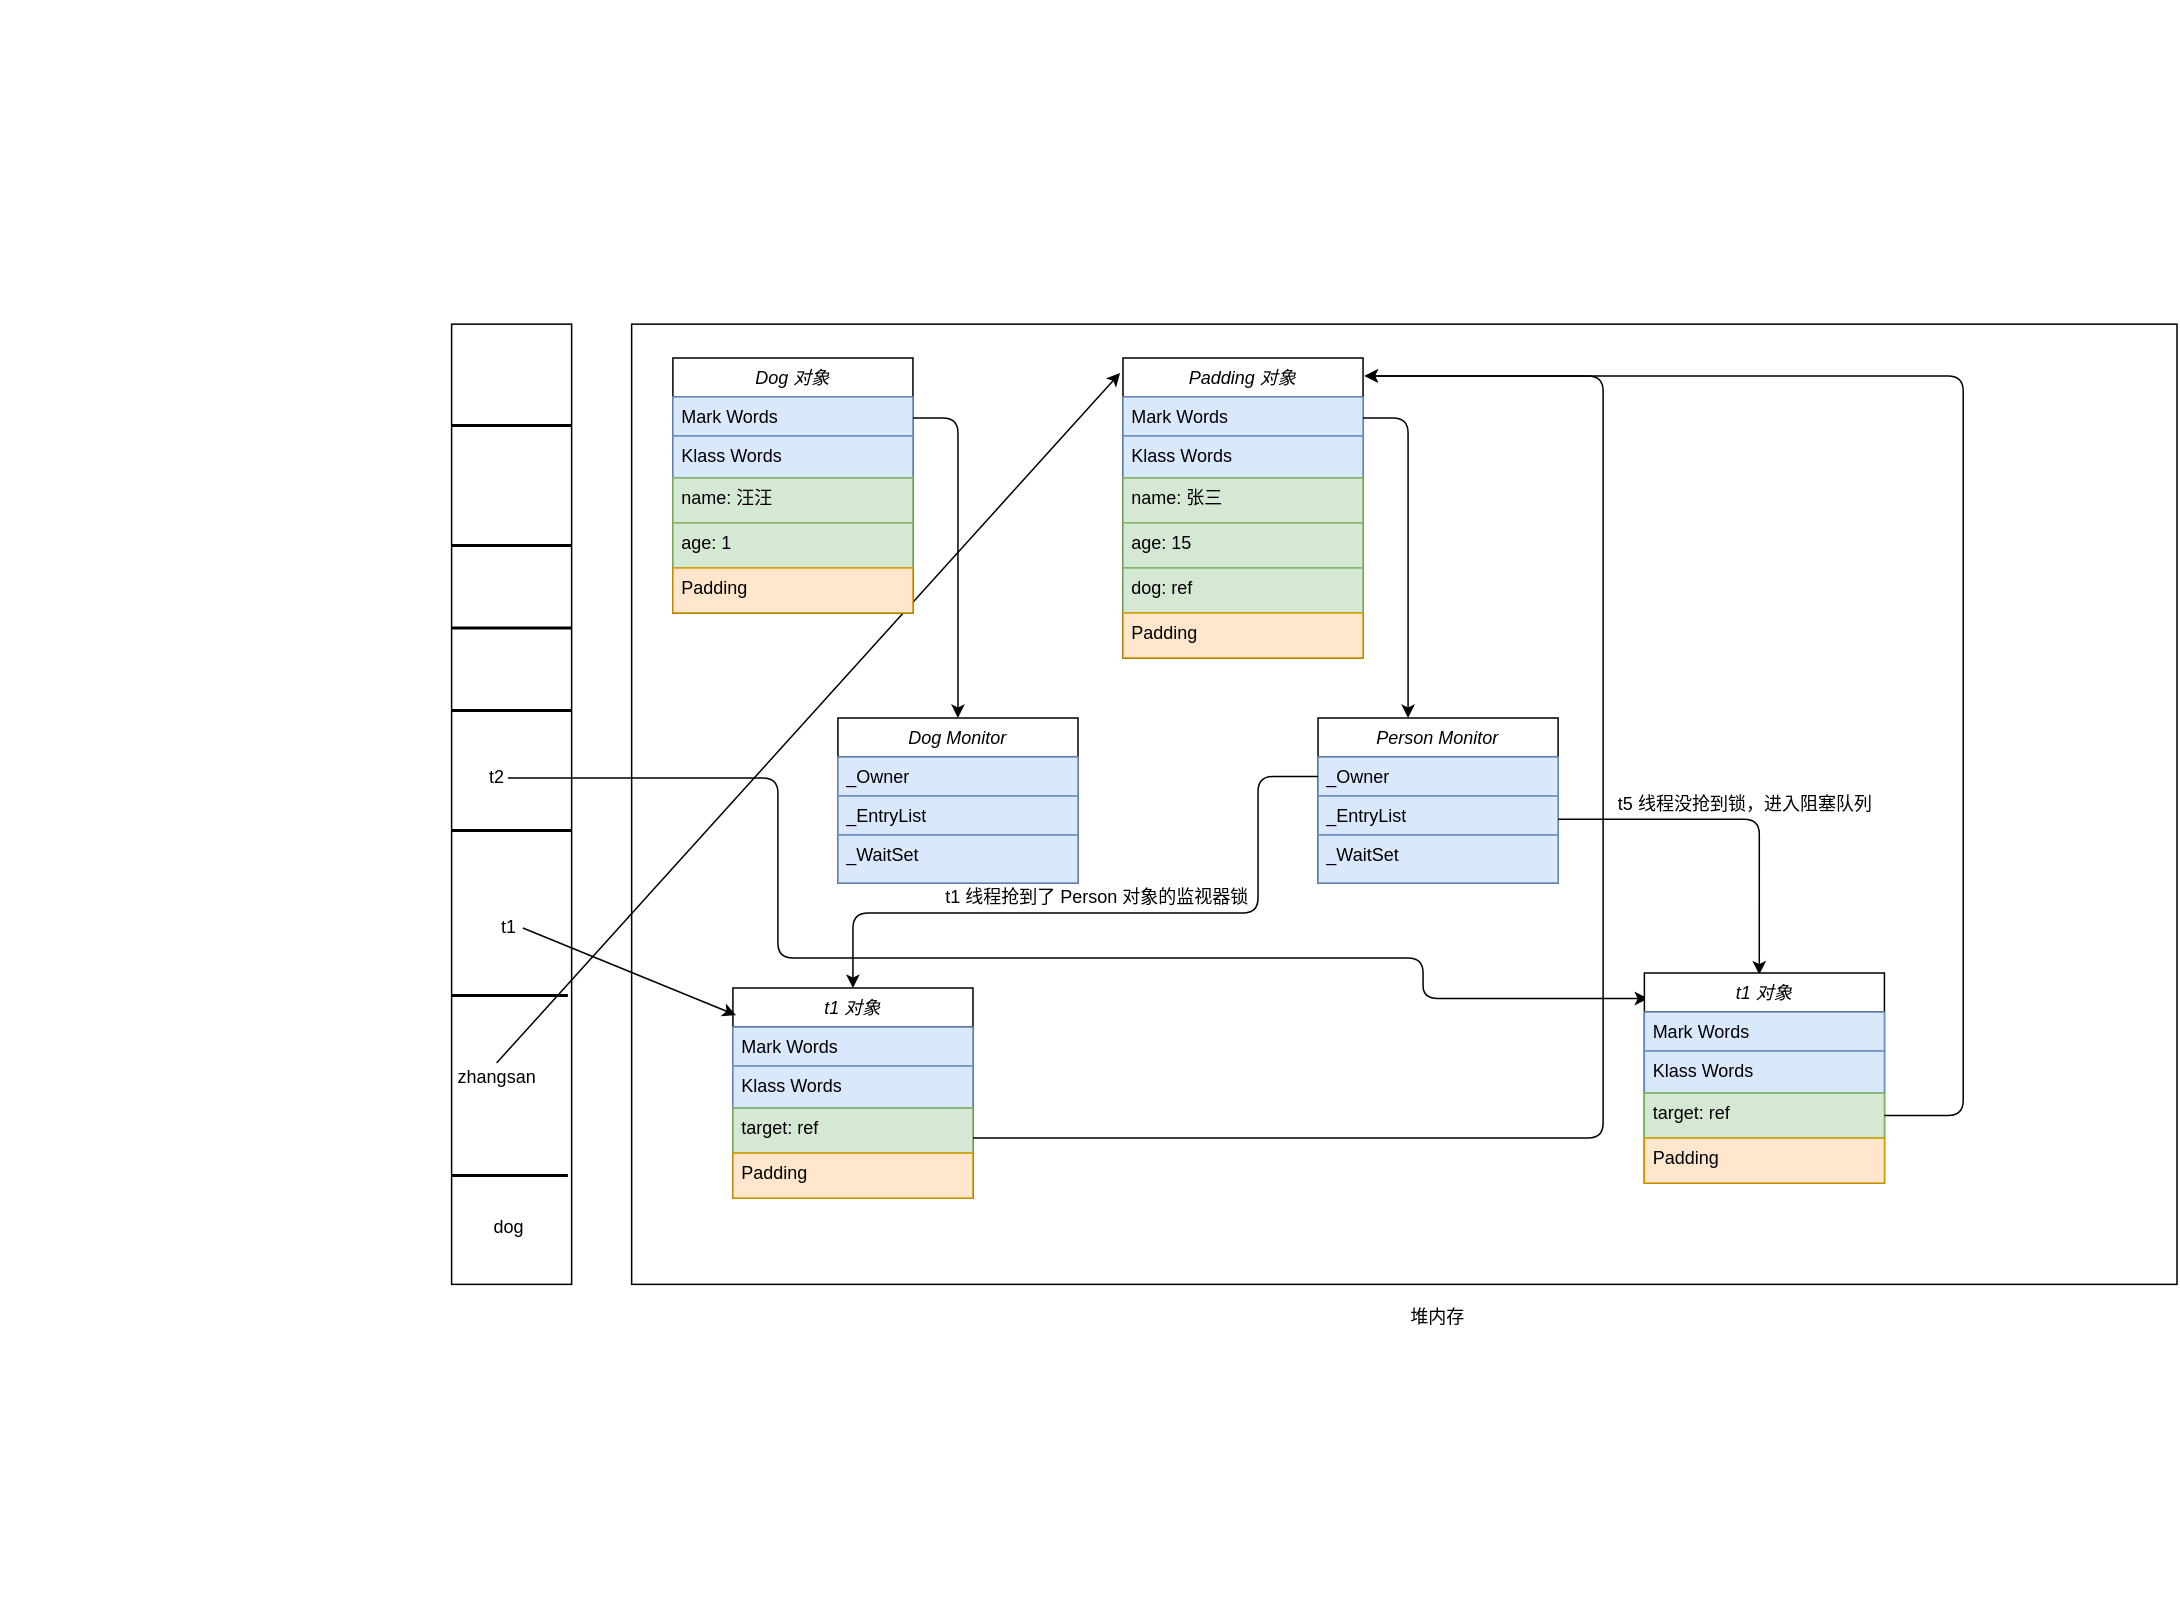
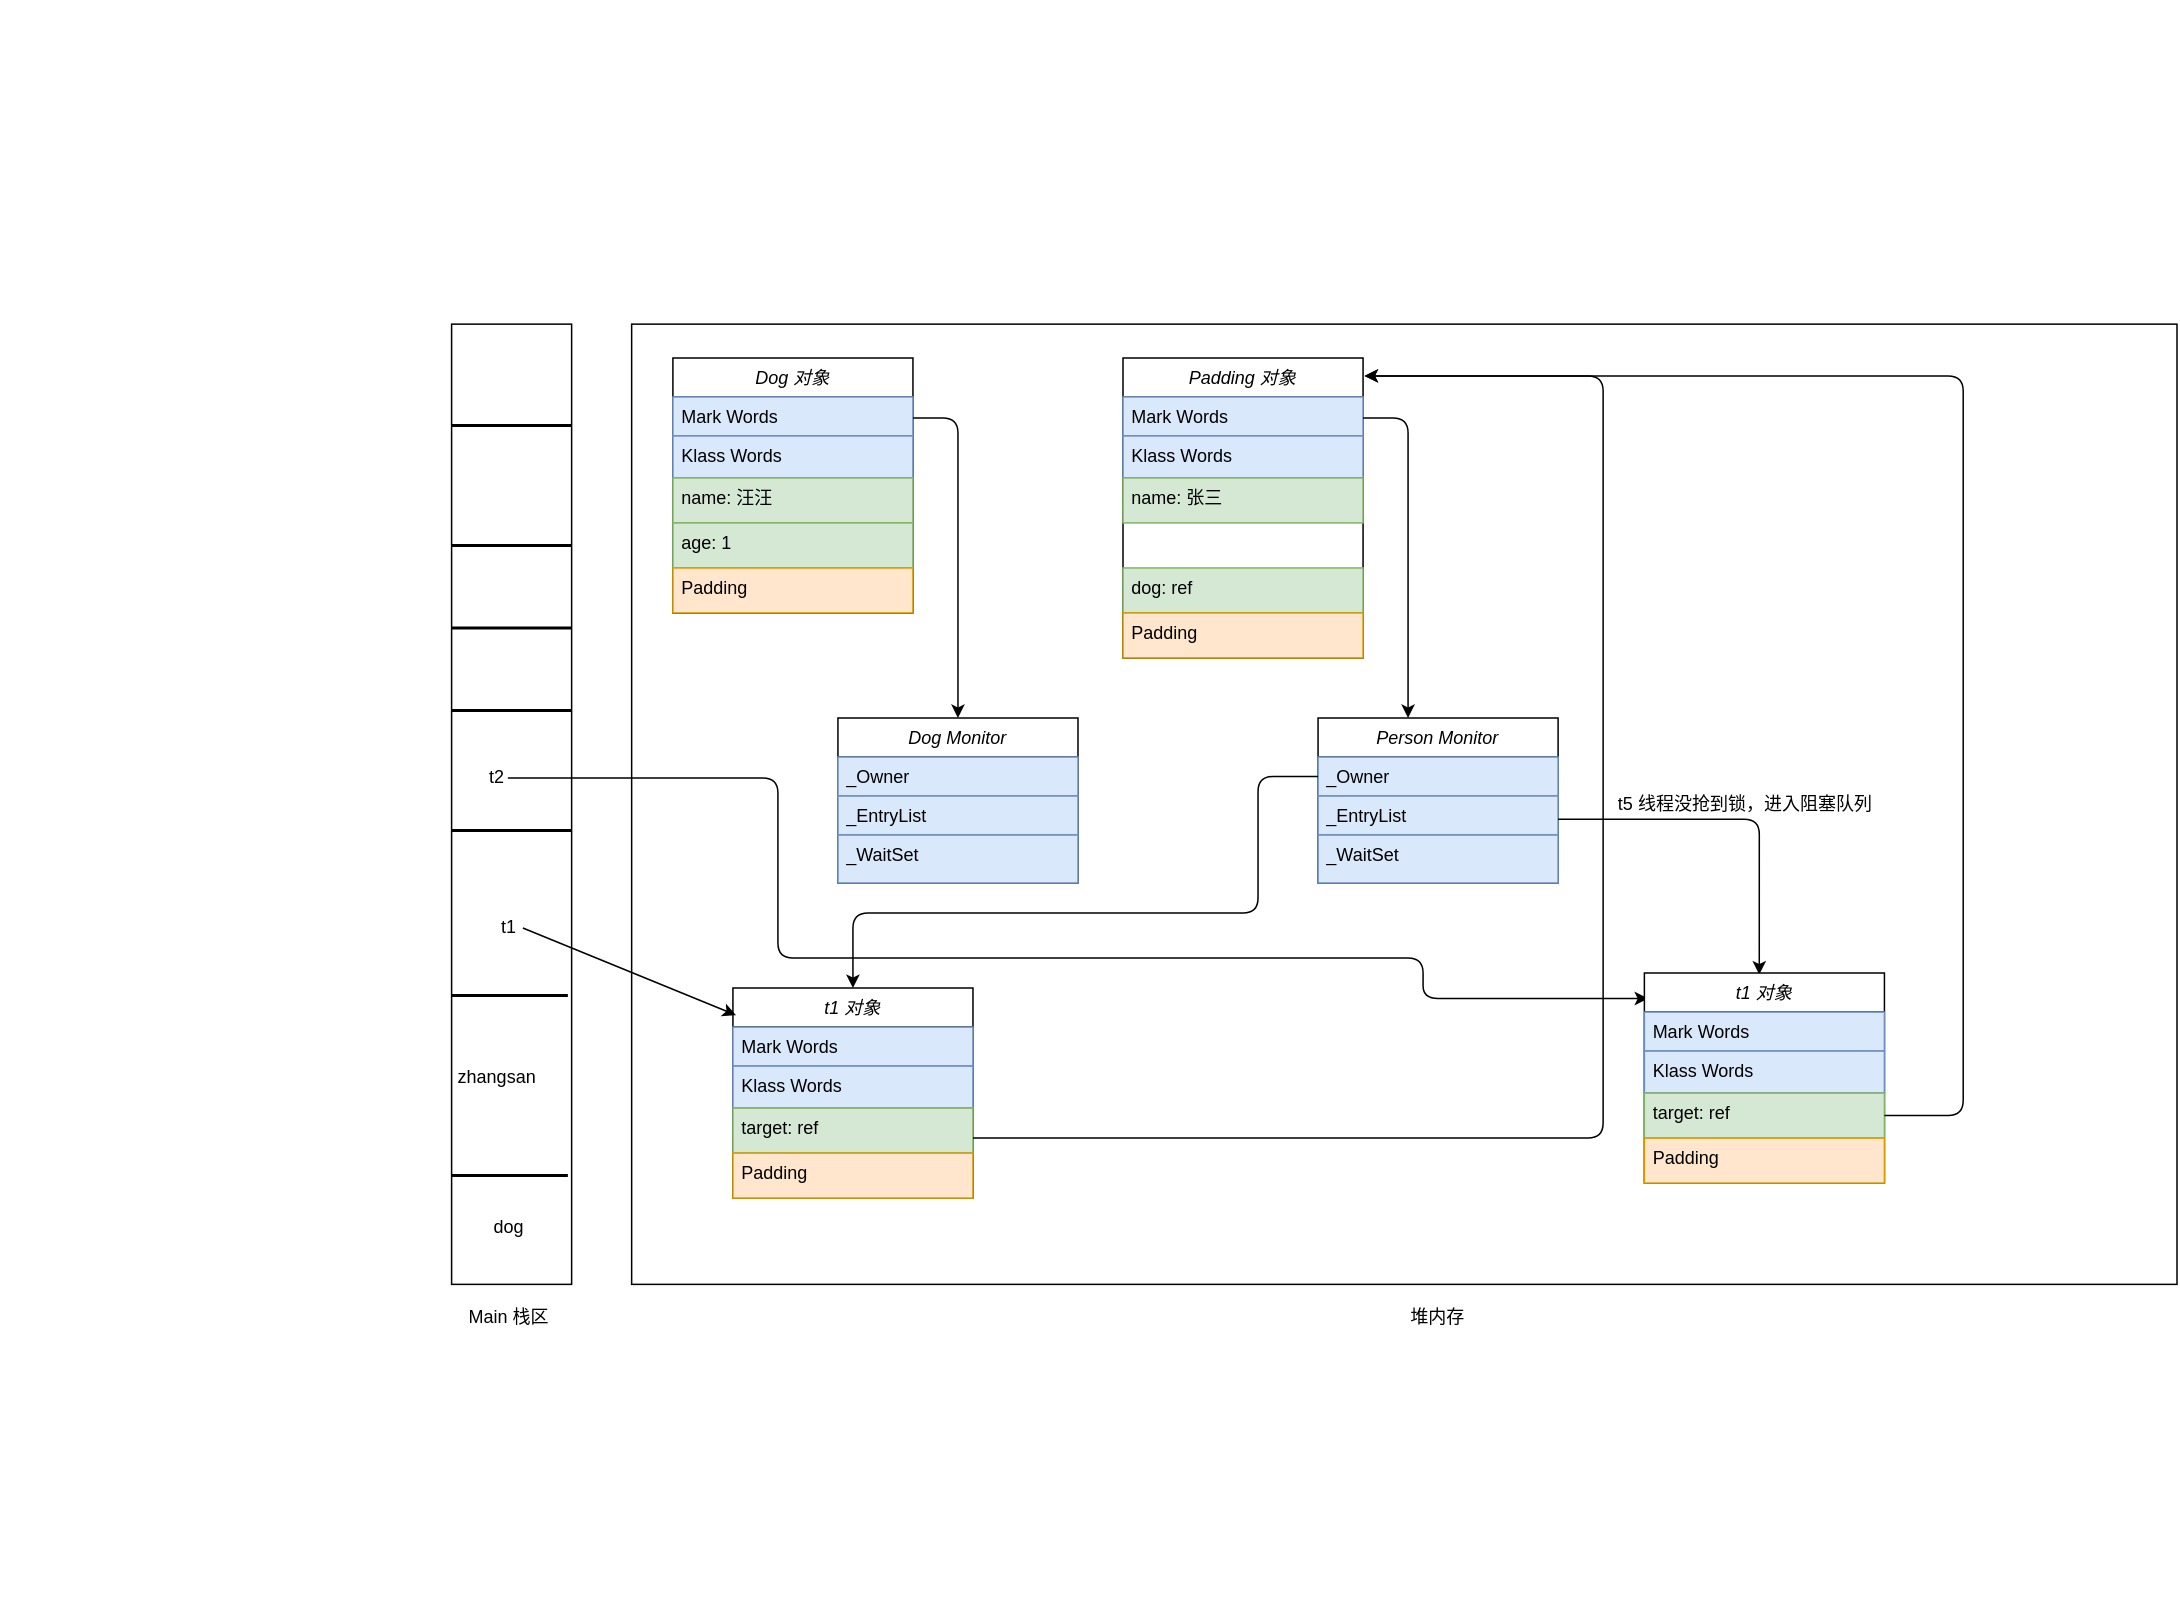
(1243, 545) -> none
(698, 839) -> none
(1097, 898) -> none
none -> (510, 1318)
